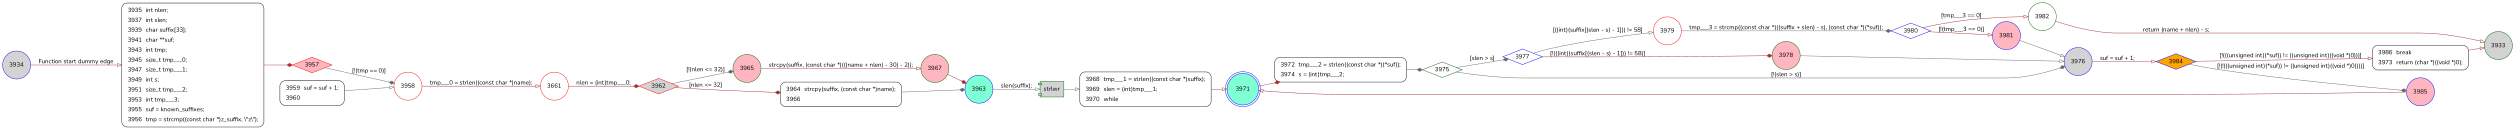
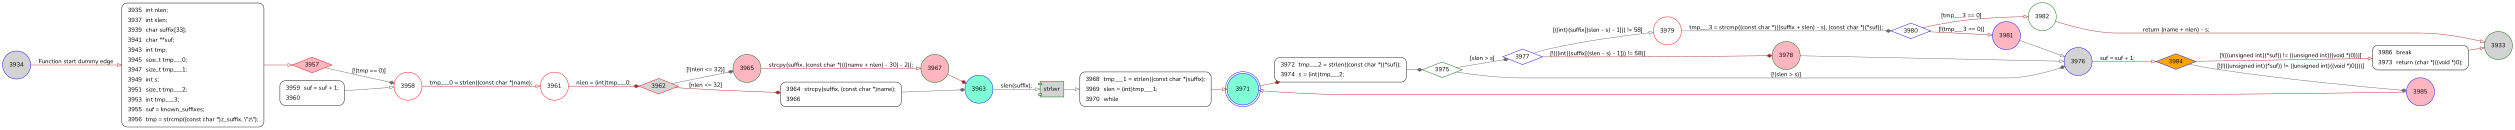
(275, 65) -> (275, 65)
(554, 86) -> (554, 86)
